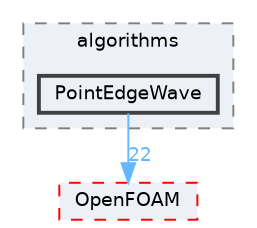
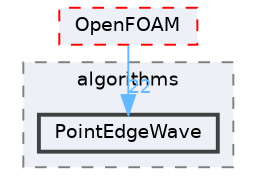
(128, 141) -> (128, 75)
